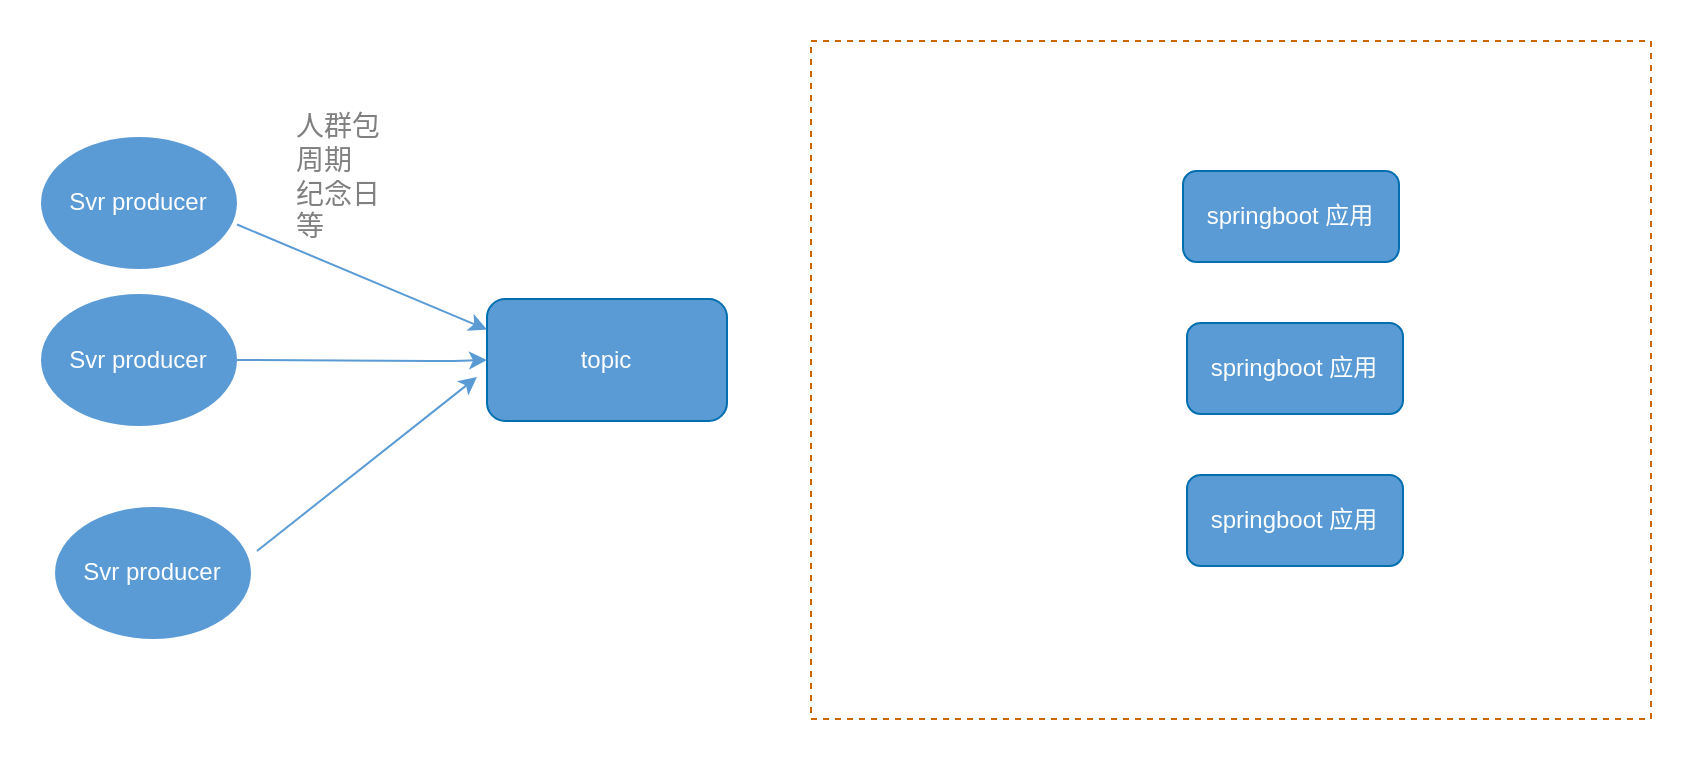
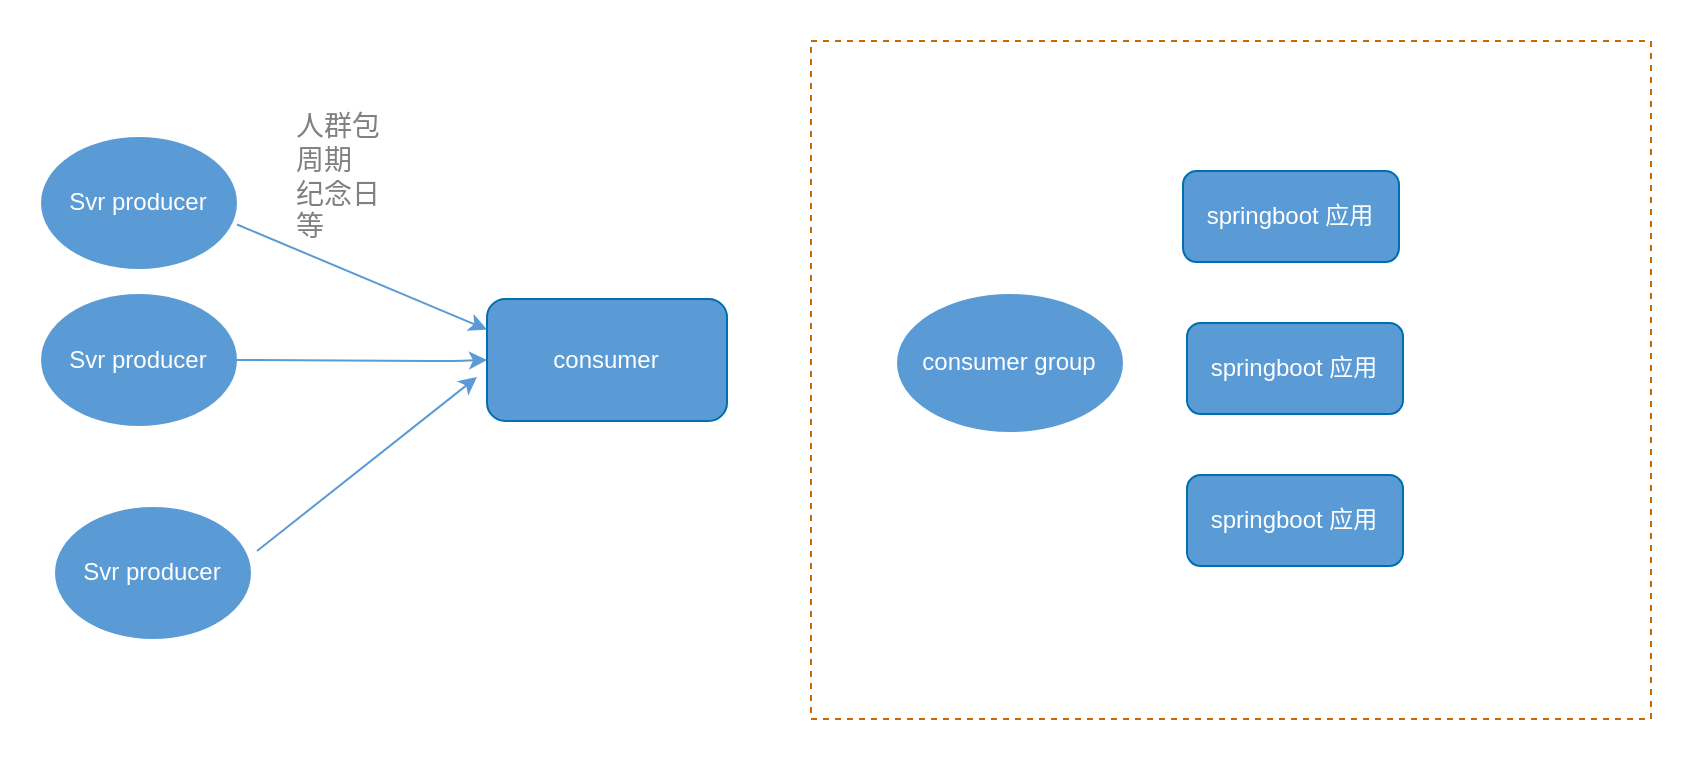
(607, 361) -> (607, 361)
none -> (1010, 363)
